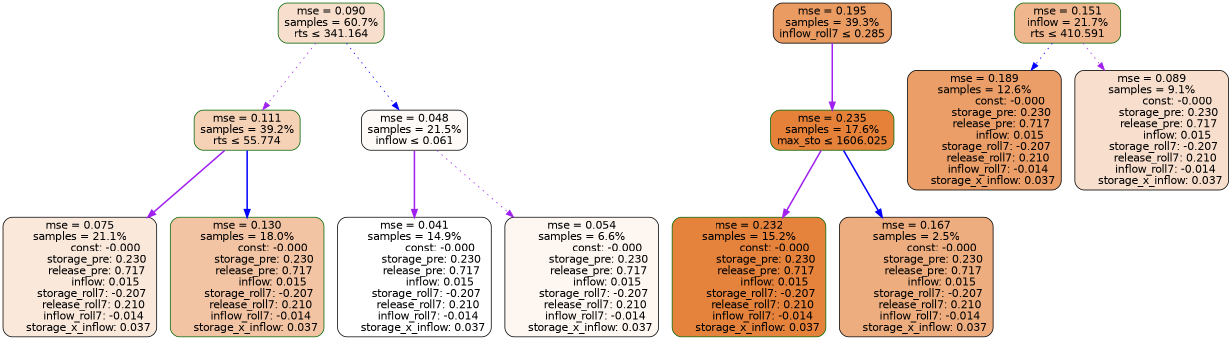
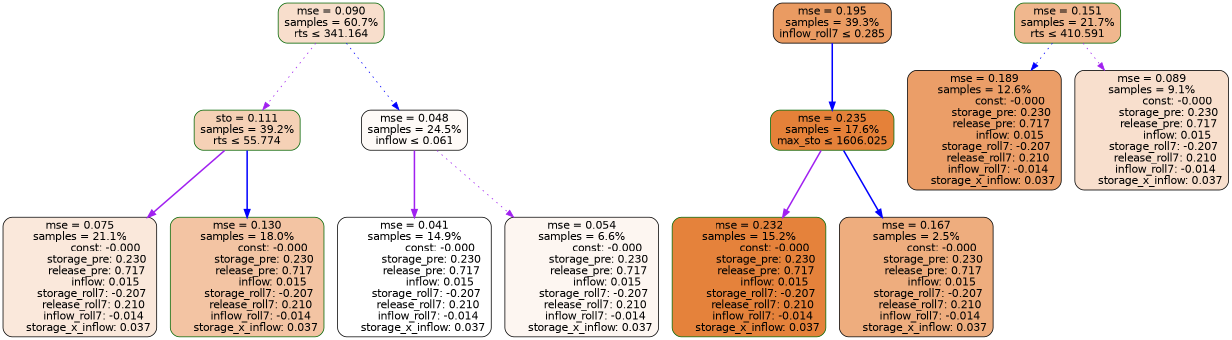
(1068, 23) -> (1068, 23)
(832, 73) -> (832, 73)
(247, 130) -> (247, 130)
(414, 130) -> (414, 130)
